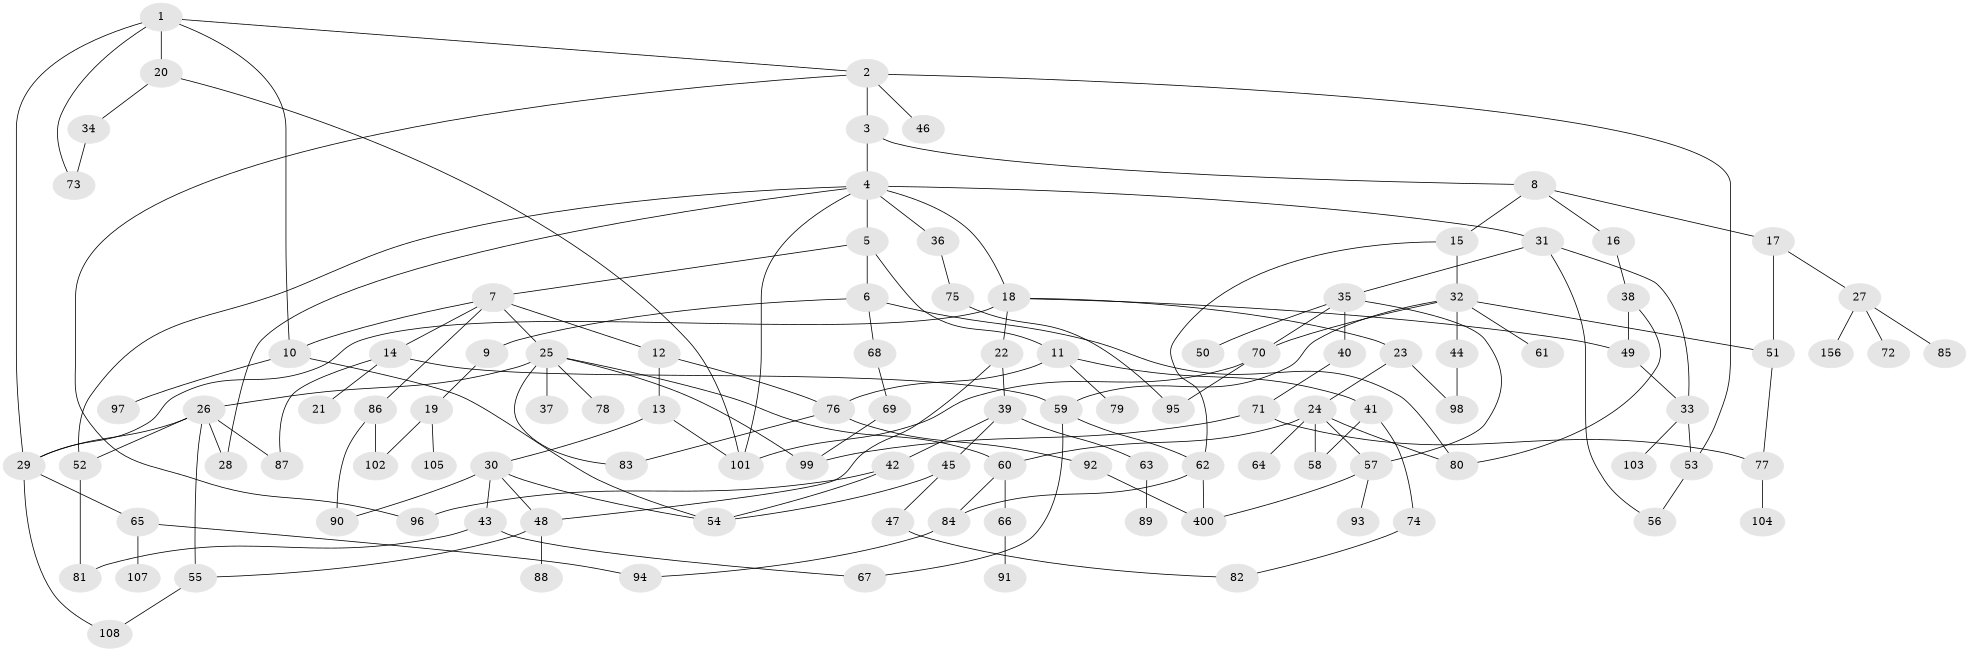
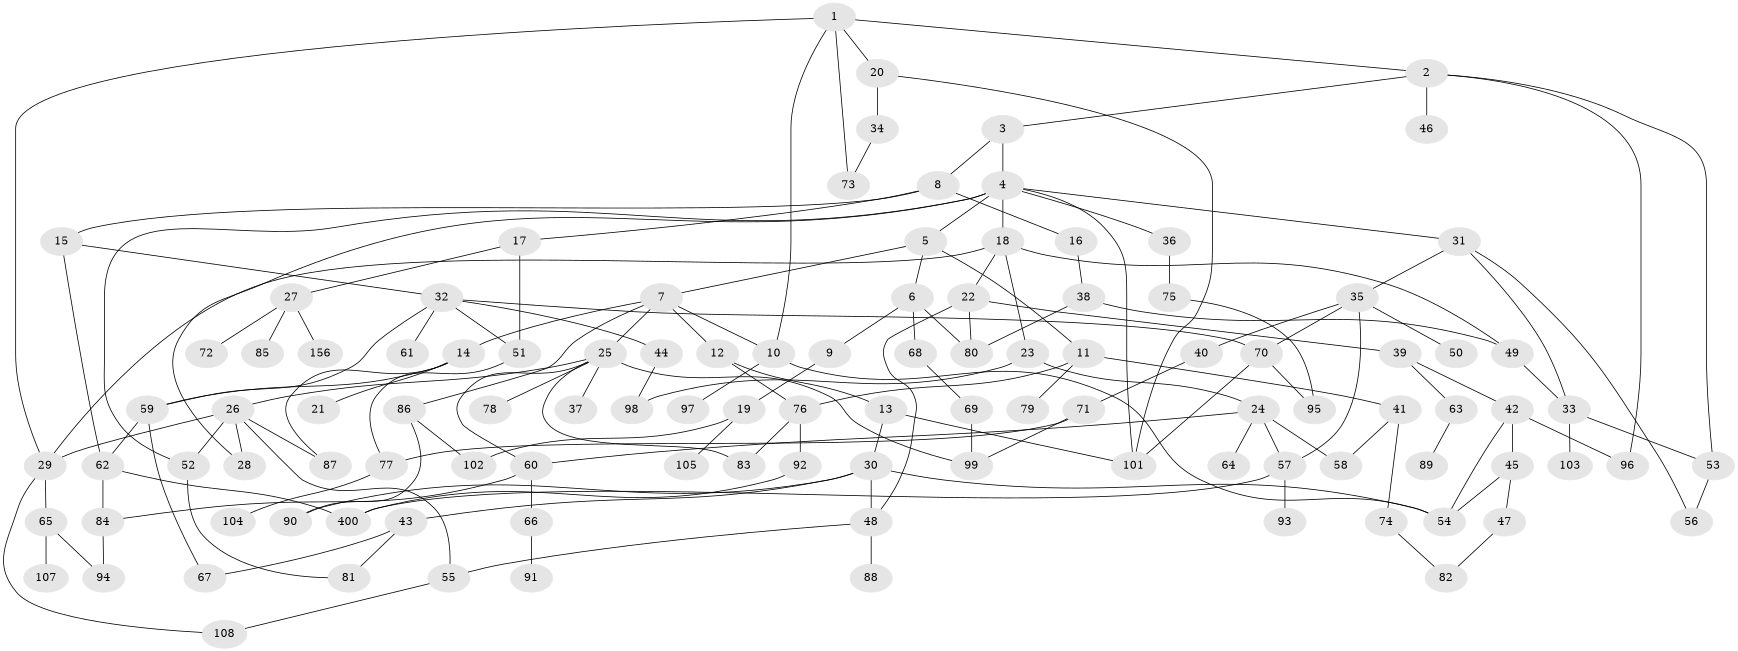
(1369, 434) -> (970, 326)
(980, 435) -> (1512, 438)
